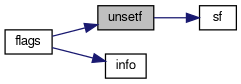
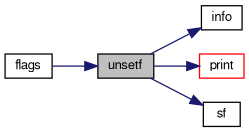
(73, 53) -> (170, 44)
none -> (222, 66)
